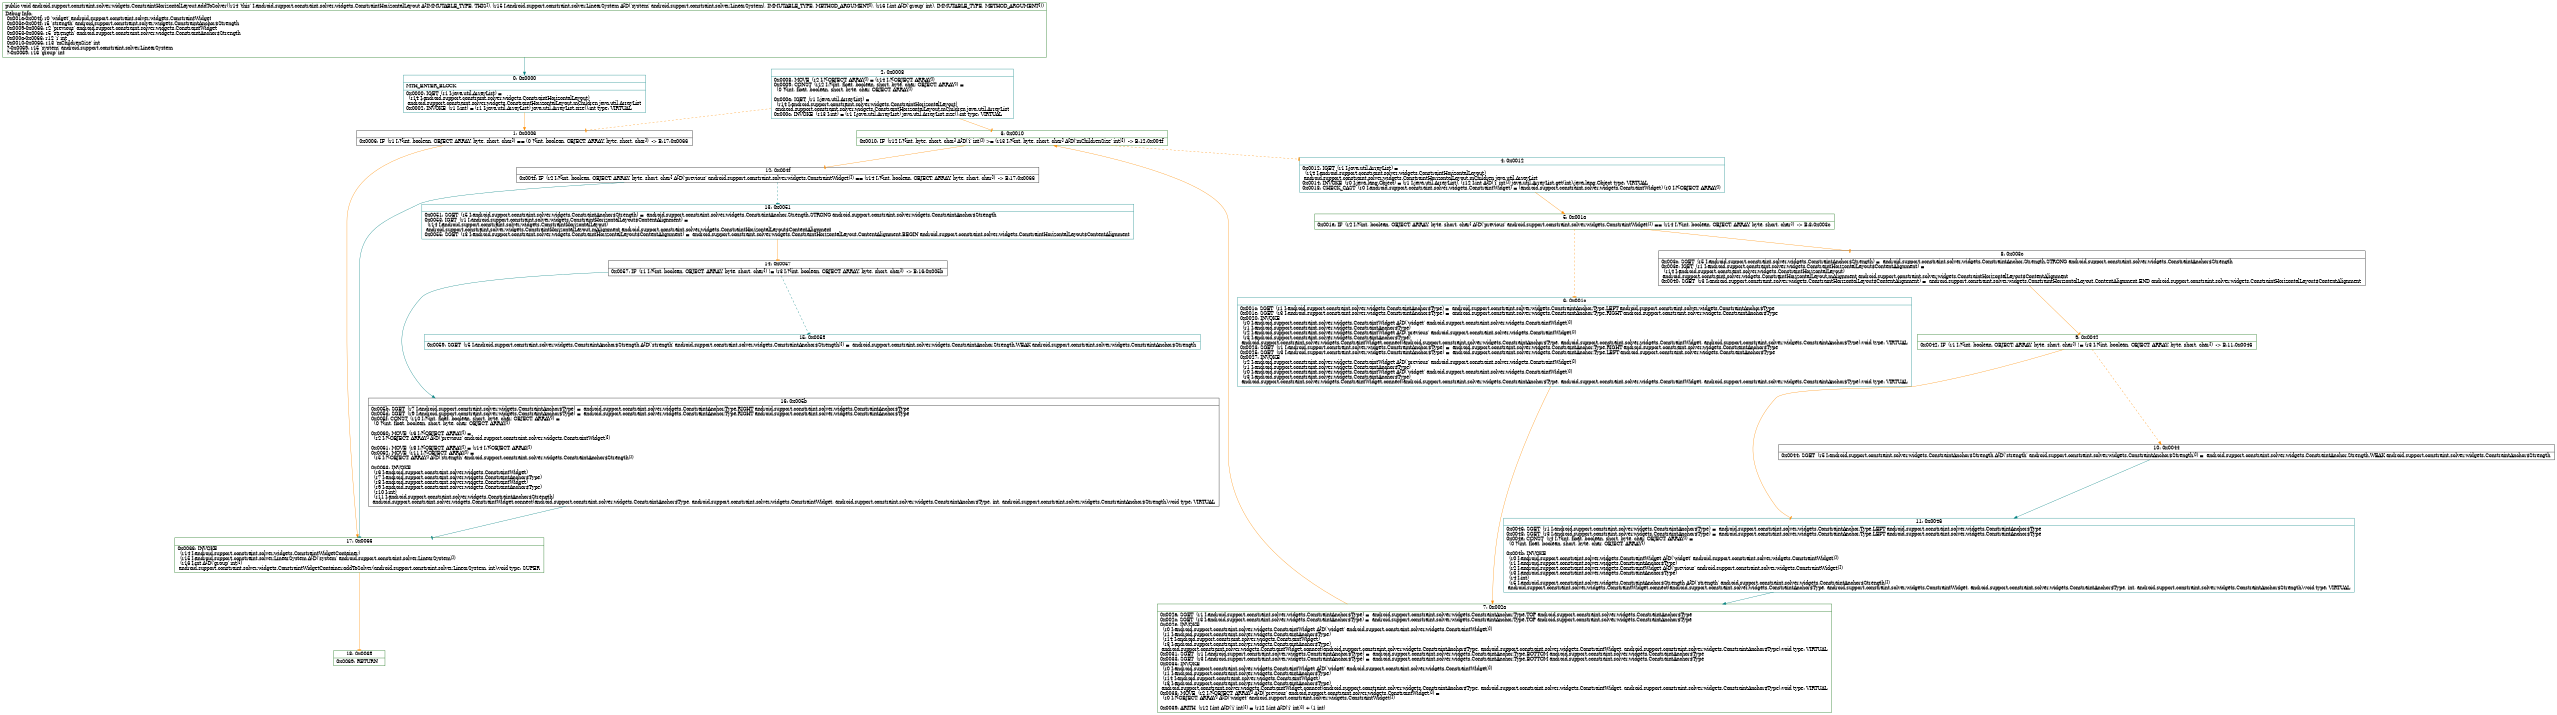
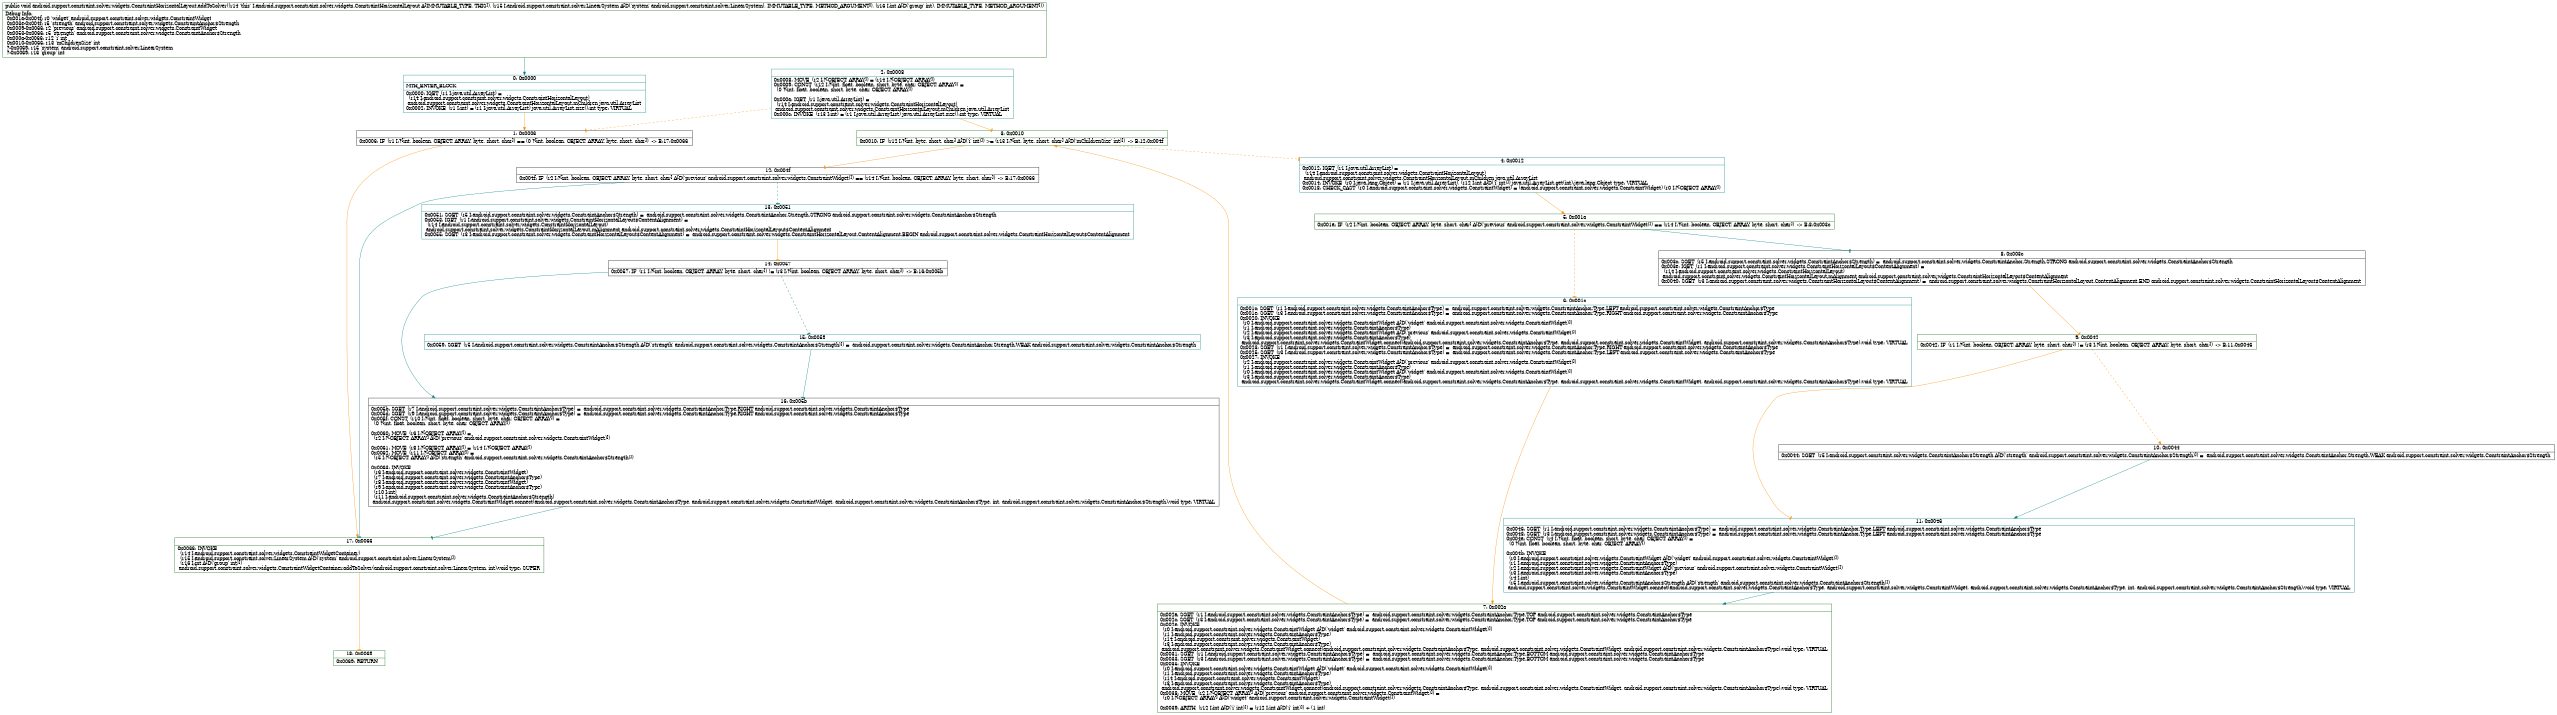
(1746, 240) -> (1746, 240)
none -> (807, 373)
